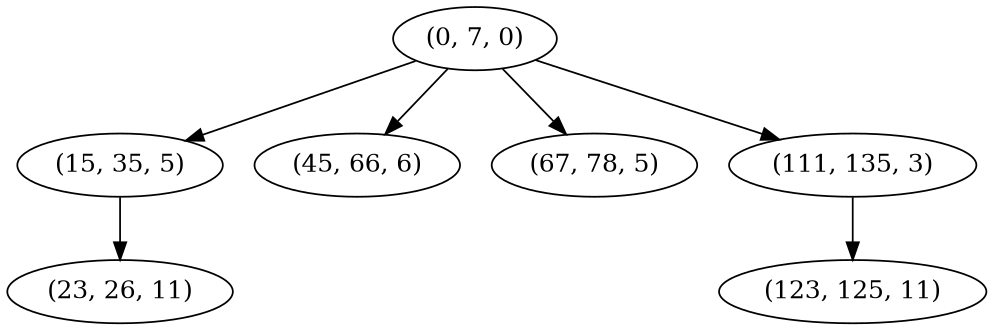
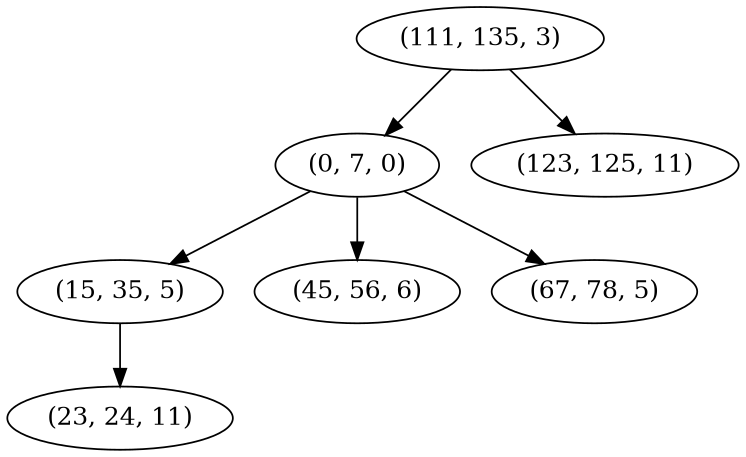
(649, 97) -> (425, 96)
(357, 165) -> (357, 292)
(120, 292) -> (120, 418)
